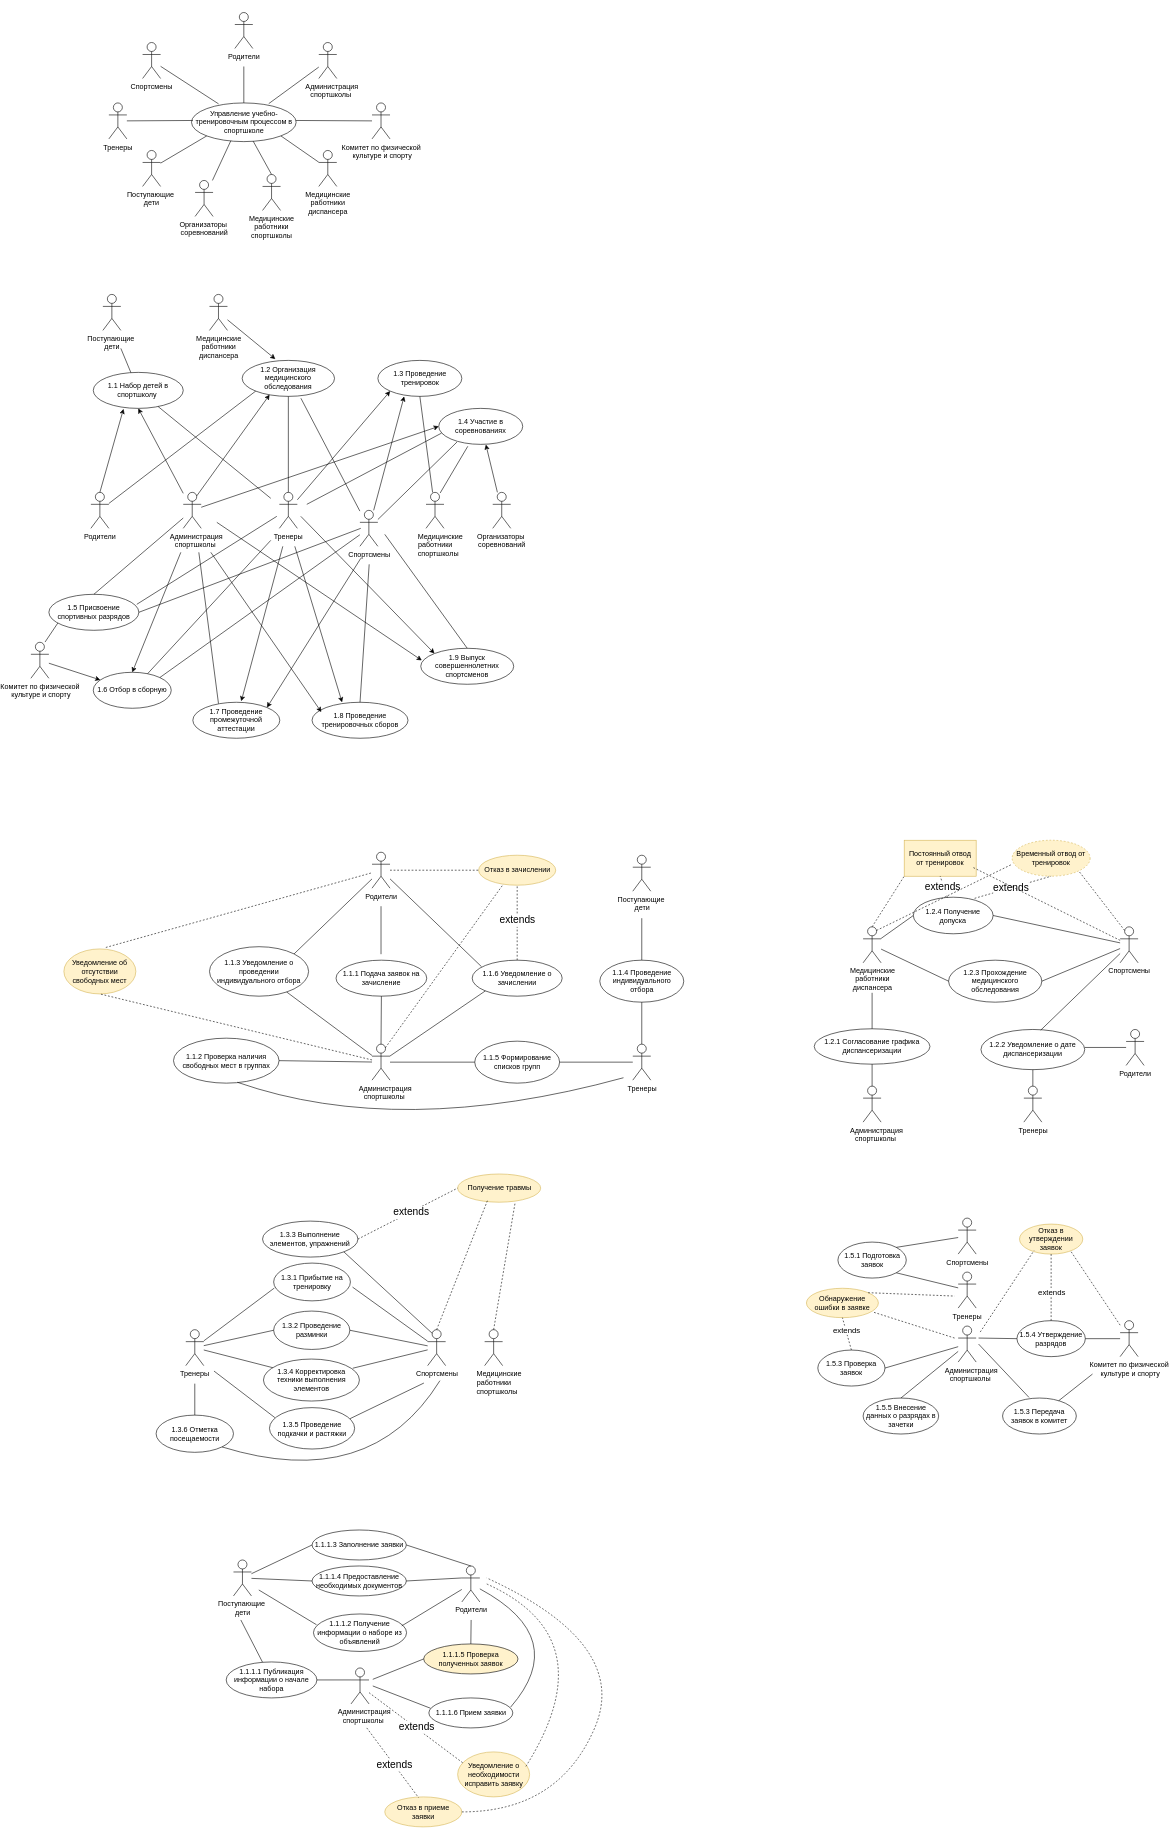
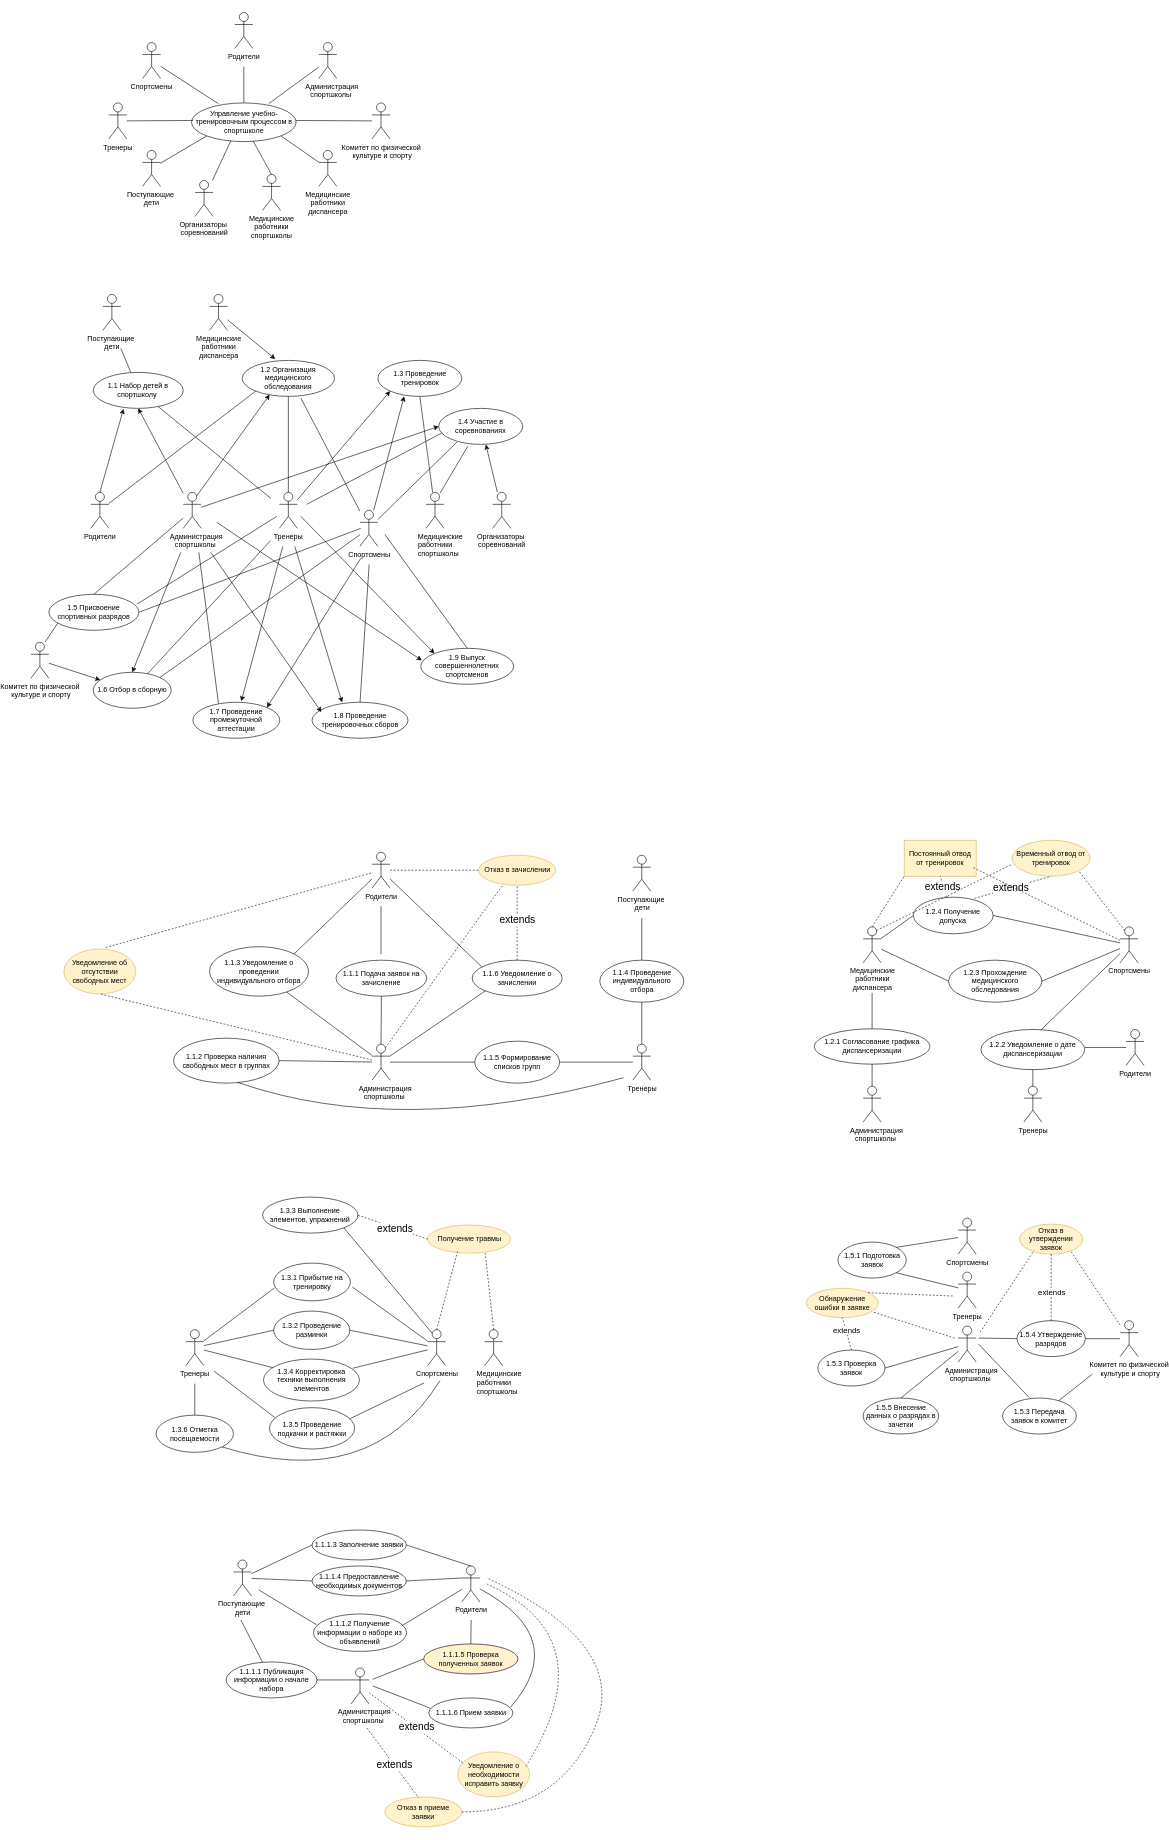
(1052, 858) -> (1052, 858)
(499, 1188) -> (469, 1239)
(310, 1239) -> (310, 1215)
